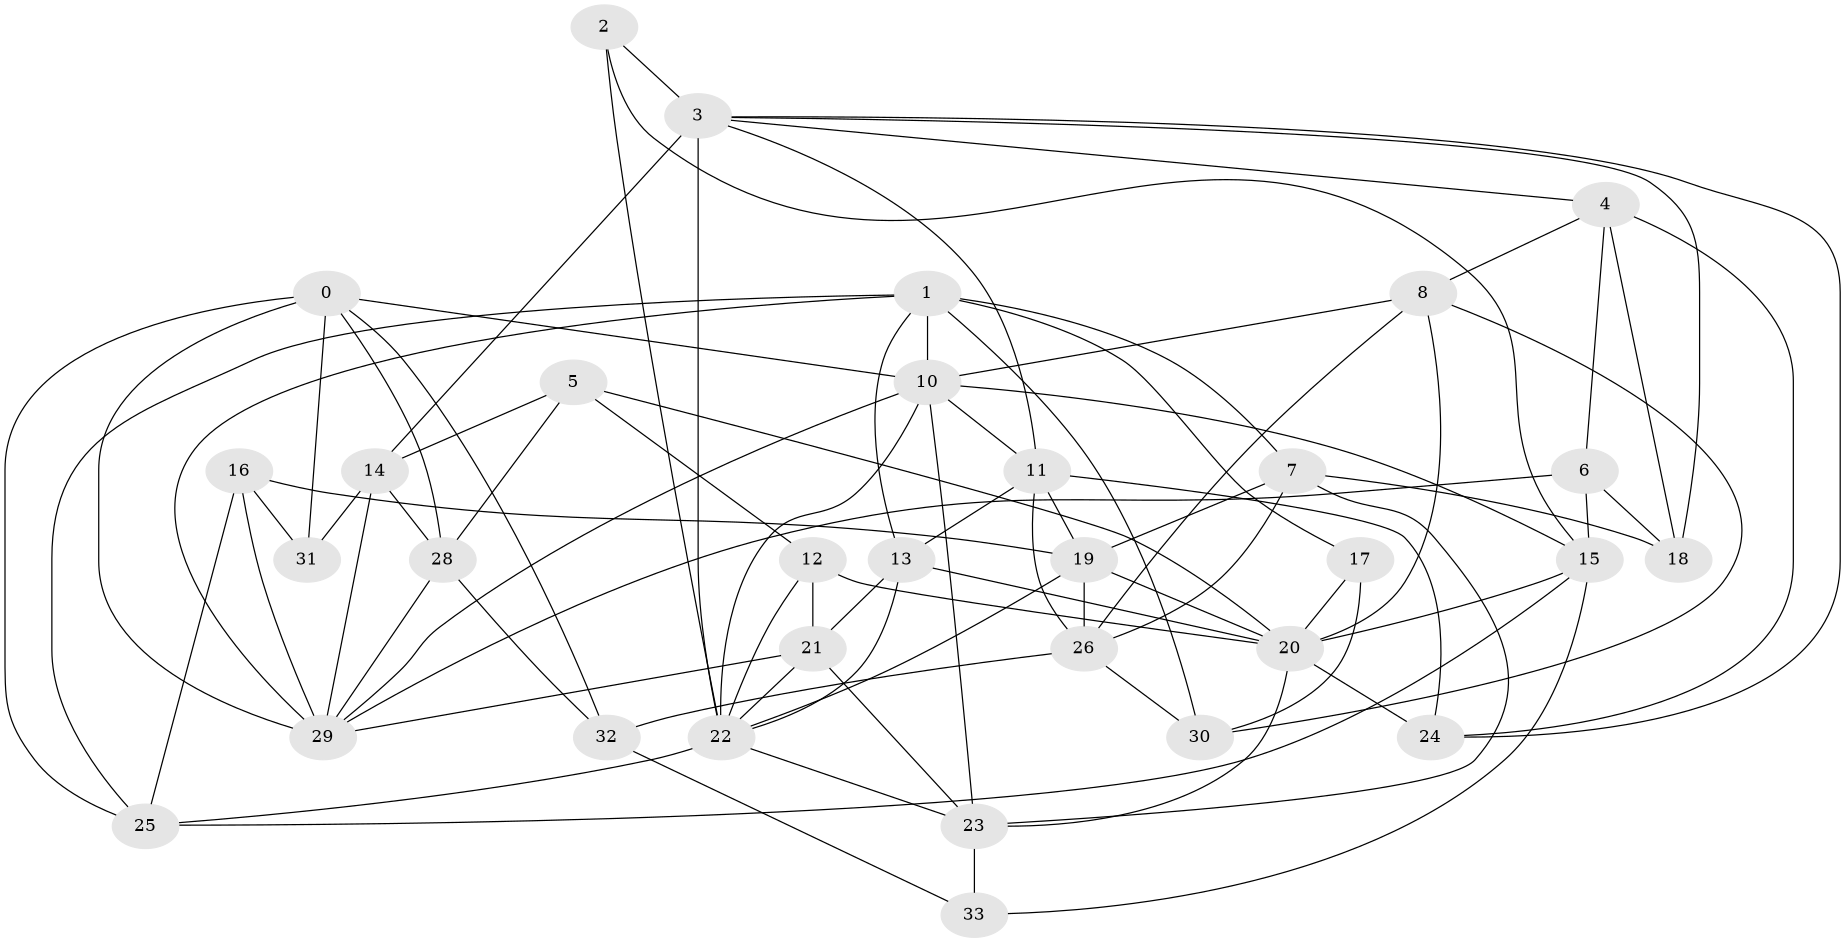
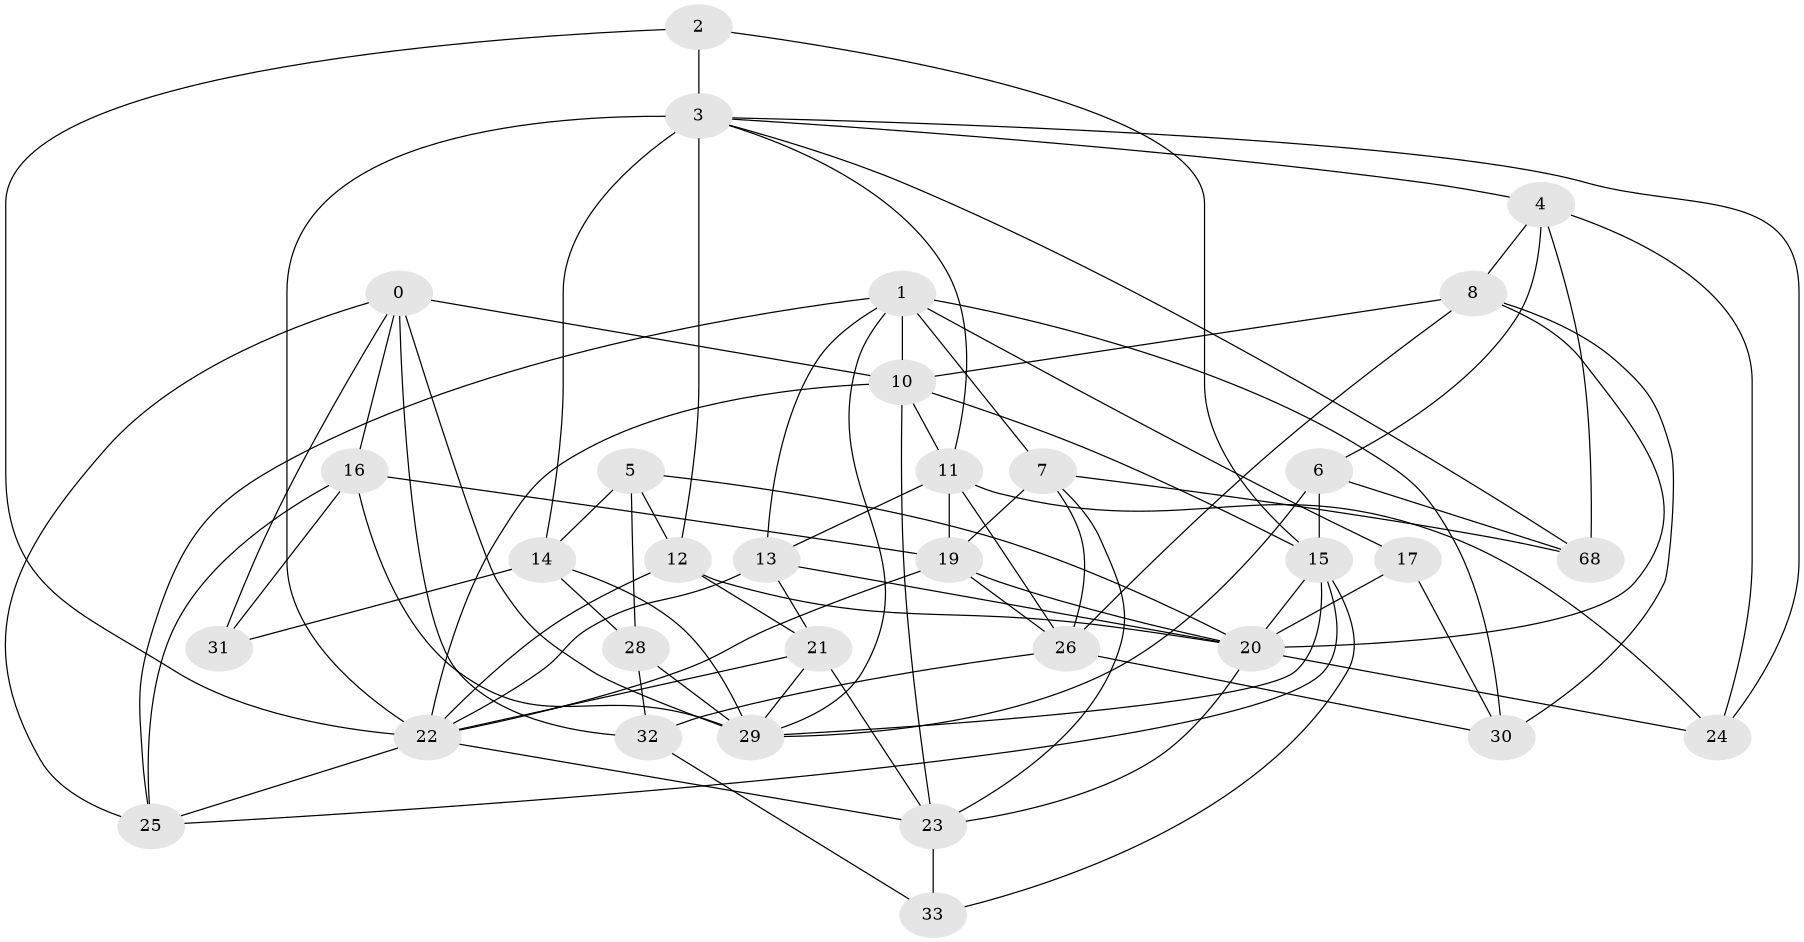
none -> (699, 339)
(406, 419) -> (377, 382)
(602, 526) -> (1105, 709)
(1679, 560) -> (1591, 560)
